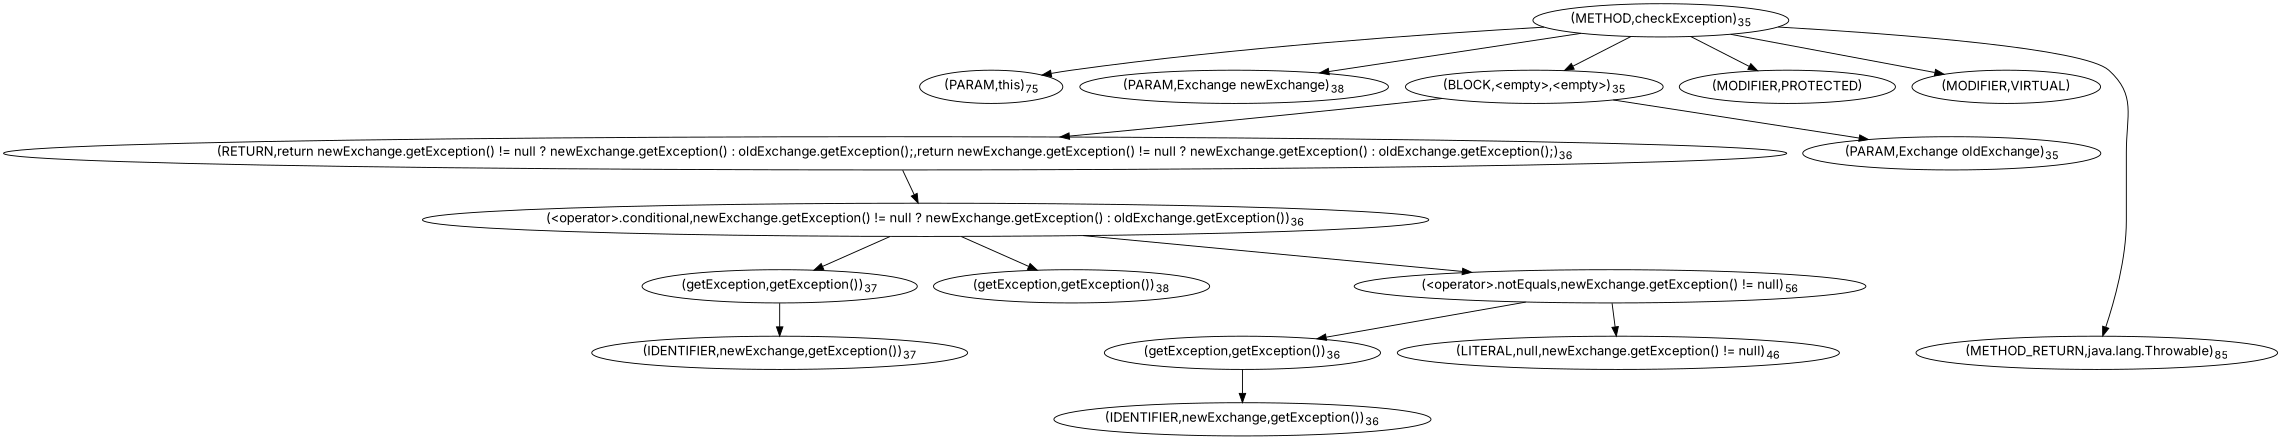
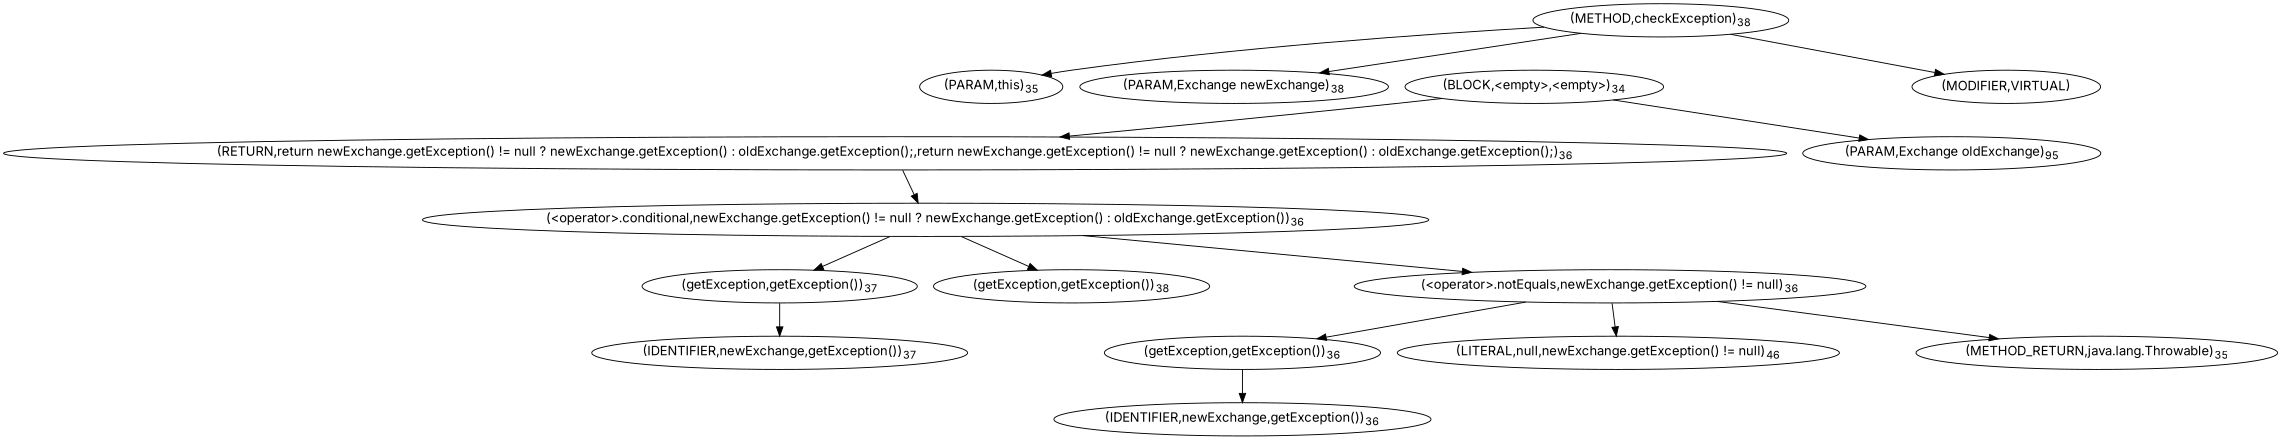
(1744, 19) -> (1744, 19)
(1602, 51) -> none
(2076, 58) -> (1853, 320)
(1032, 85) -> (1032, 85)
(1619, 85) -> (1619, 85)
(1787, 87) -> none
(2052, 152) -> (2052, 152)
(1792, 285) -> (1792, 285)
(2221, 351) -> (2221, 351)
